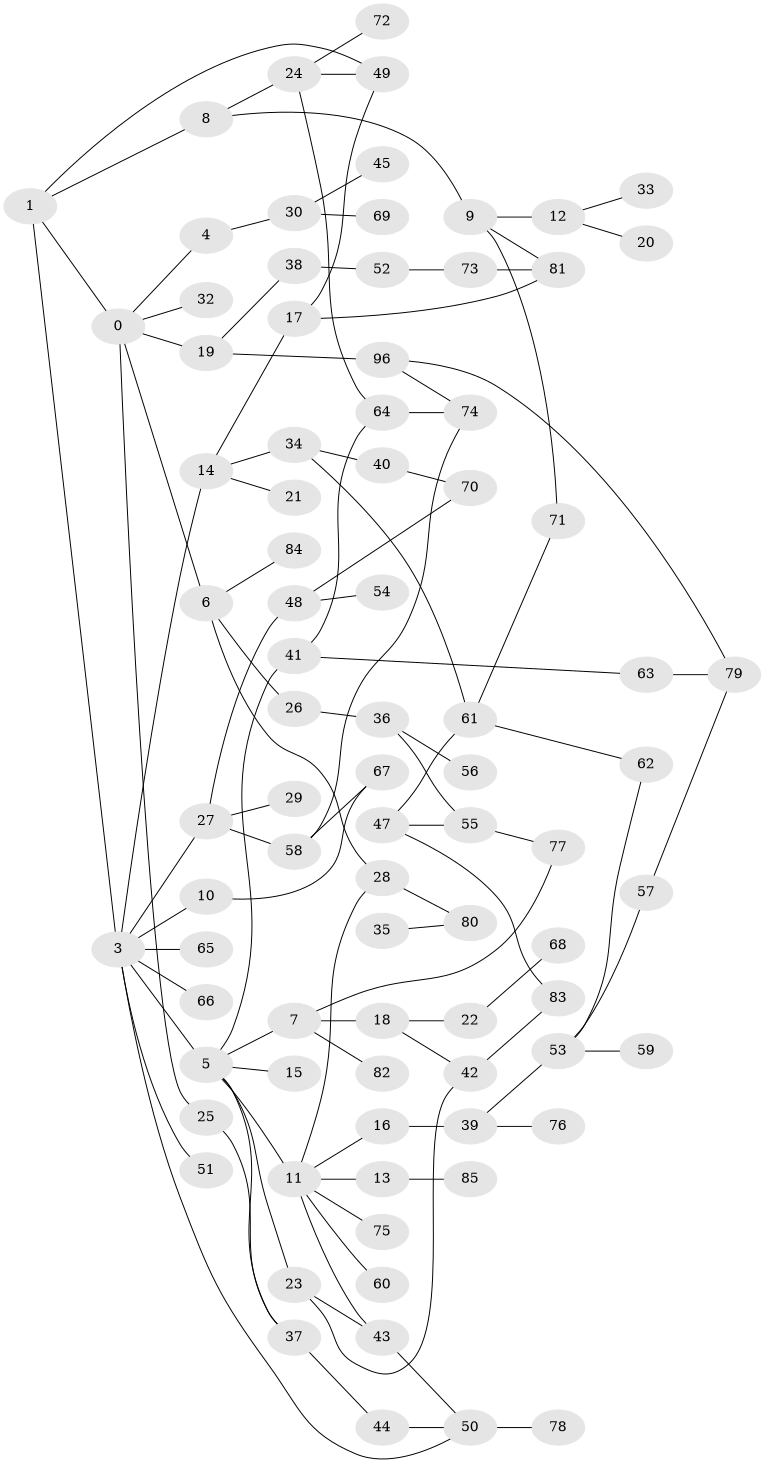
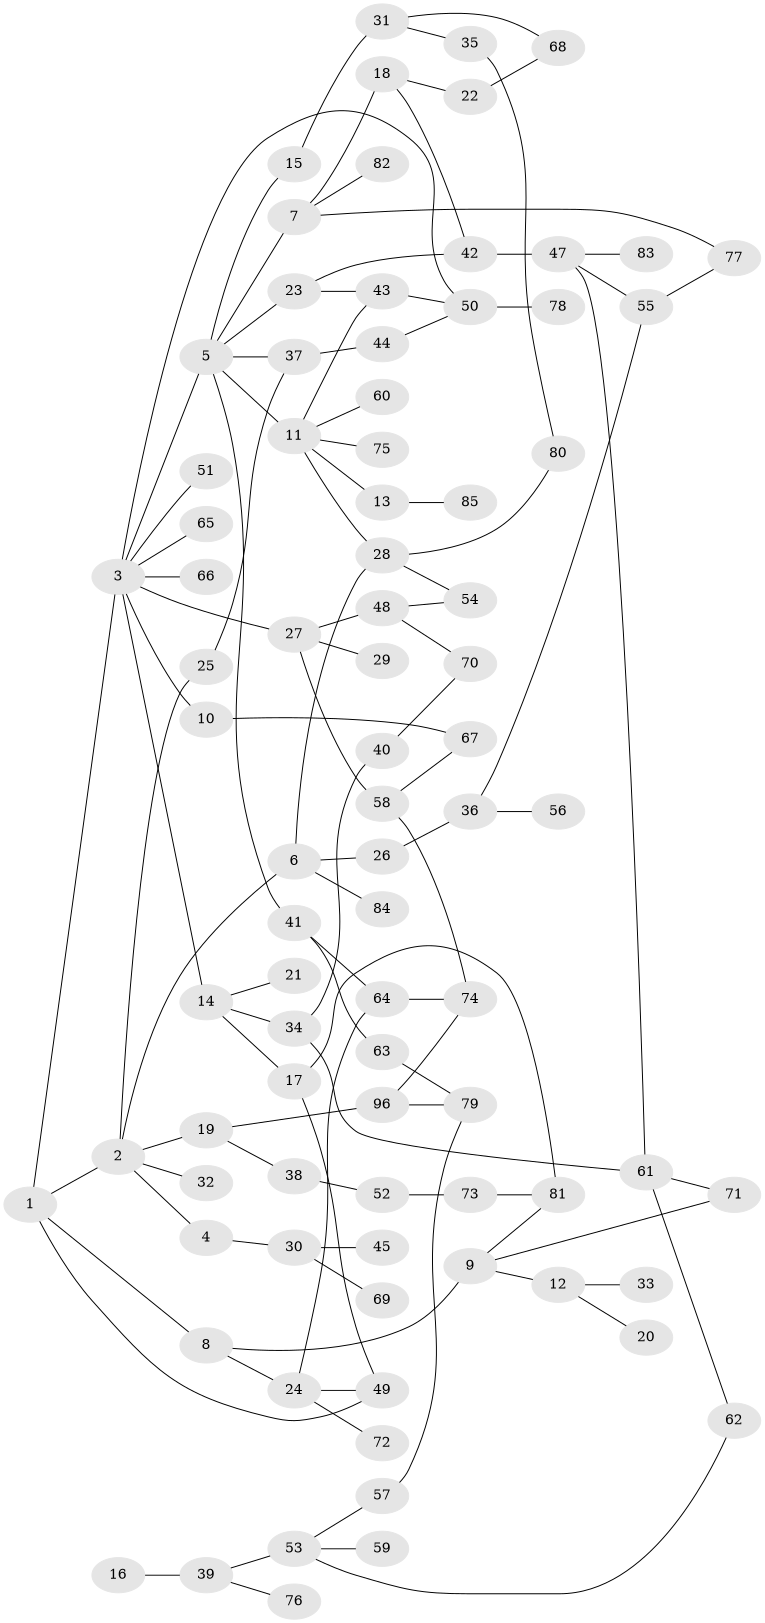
none -> (382, 22)
(118, 327) -> (118, 1157)
none -> (426, 578)
(514, 1036) -> (514, 254)
(338, 1153) -> none
